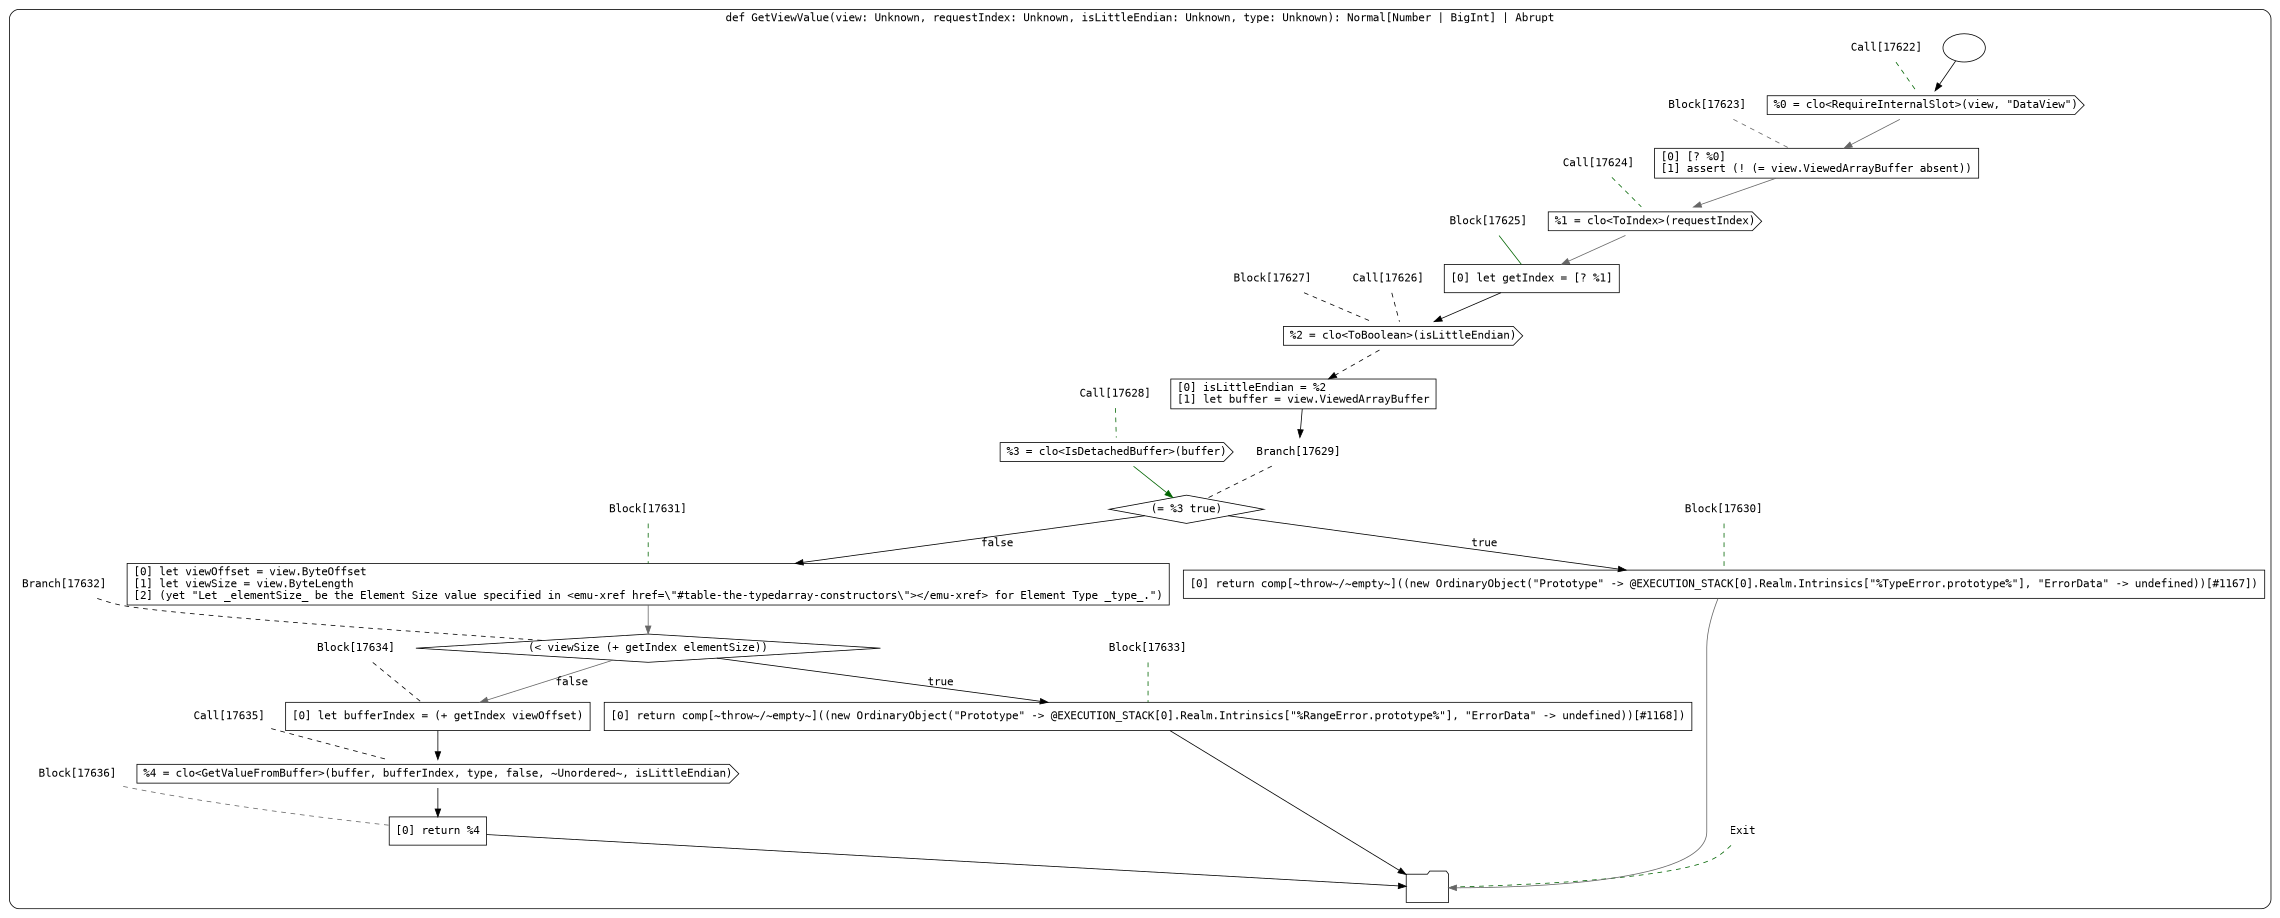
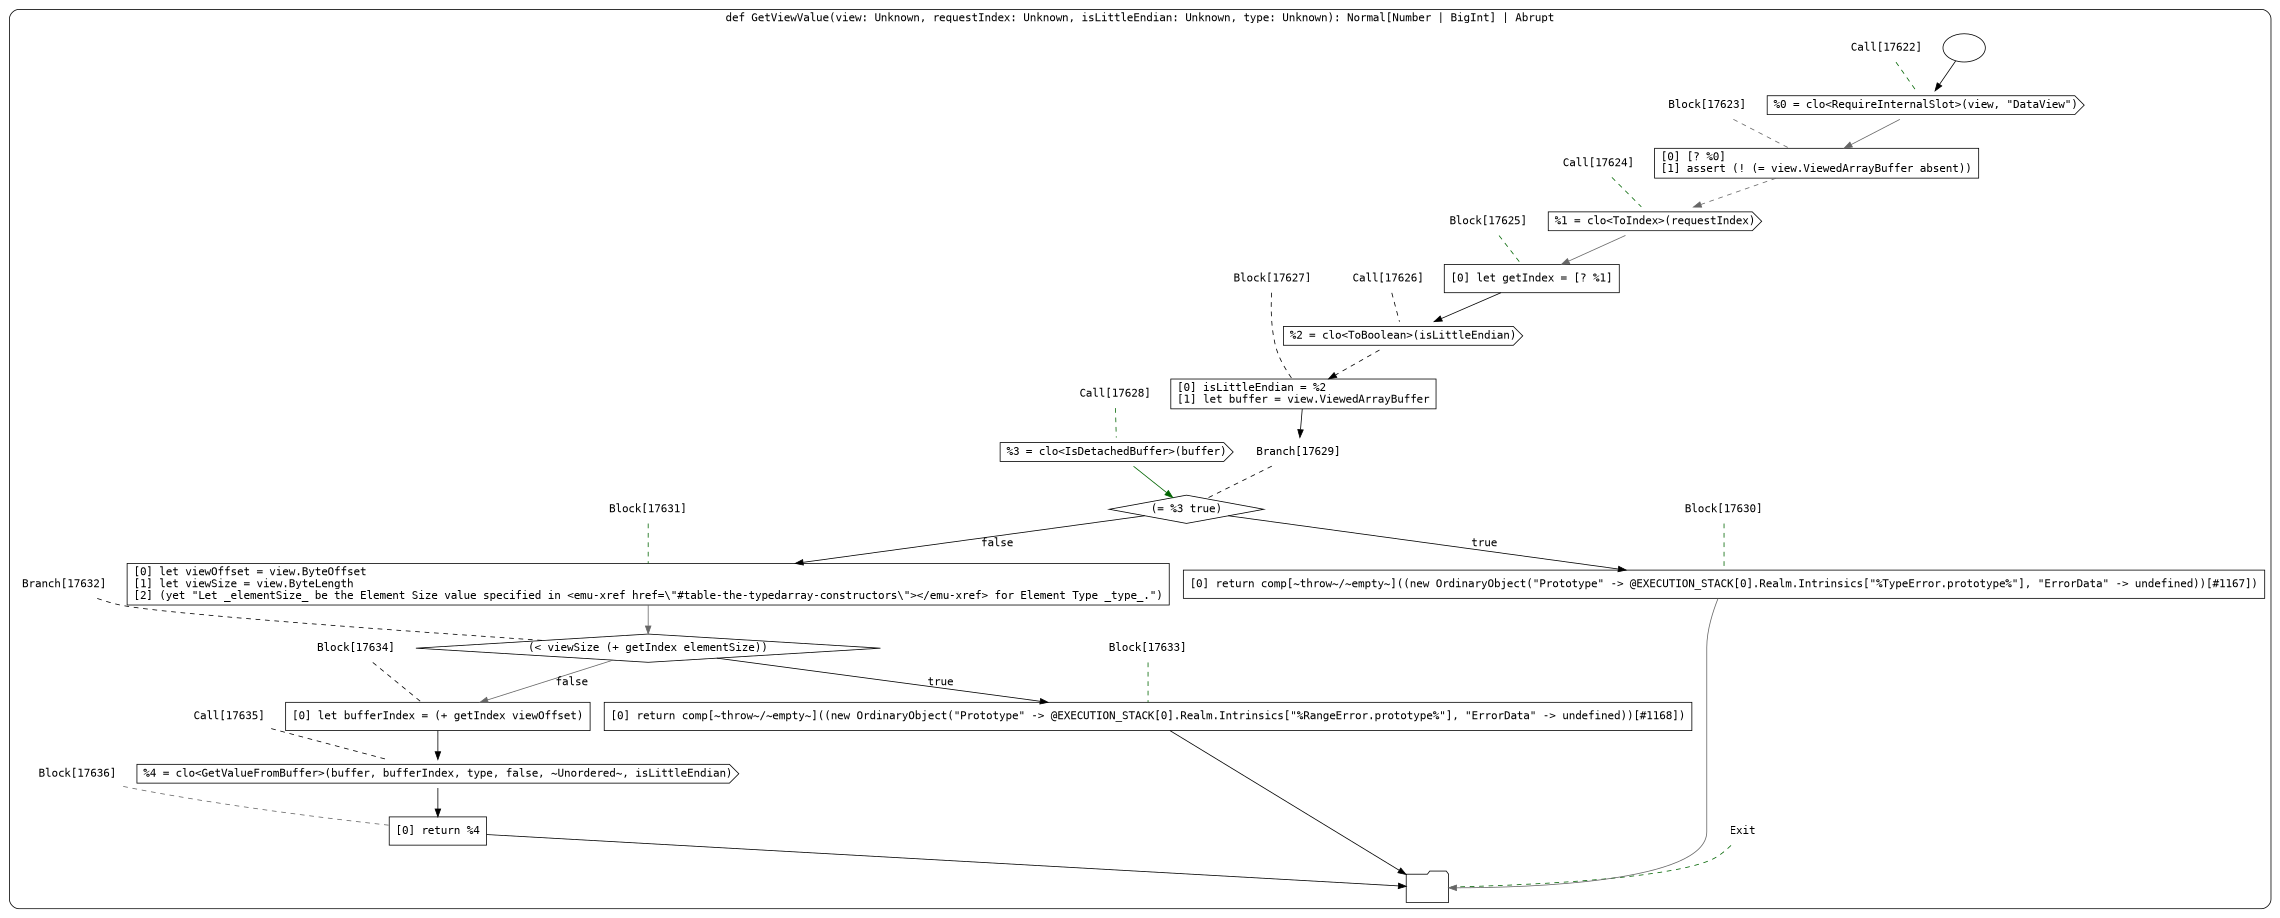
(1738, 191) -> (1738, 191)
(1510, 250) -> (1510, 250)
(1338, 307) -> (1274, 338)
